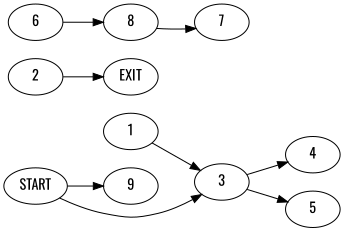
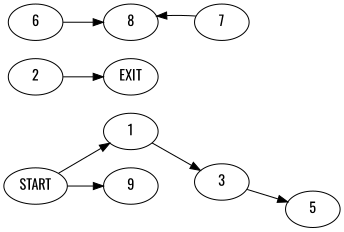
(171, 29) -> (181, 15)
(313, 155) -> none
(126, 217) -> (80, 161)
